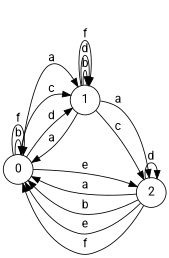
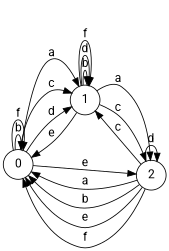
(52, 138) -> (52, 133)
none -> (121, 141)
